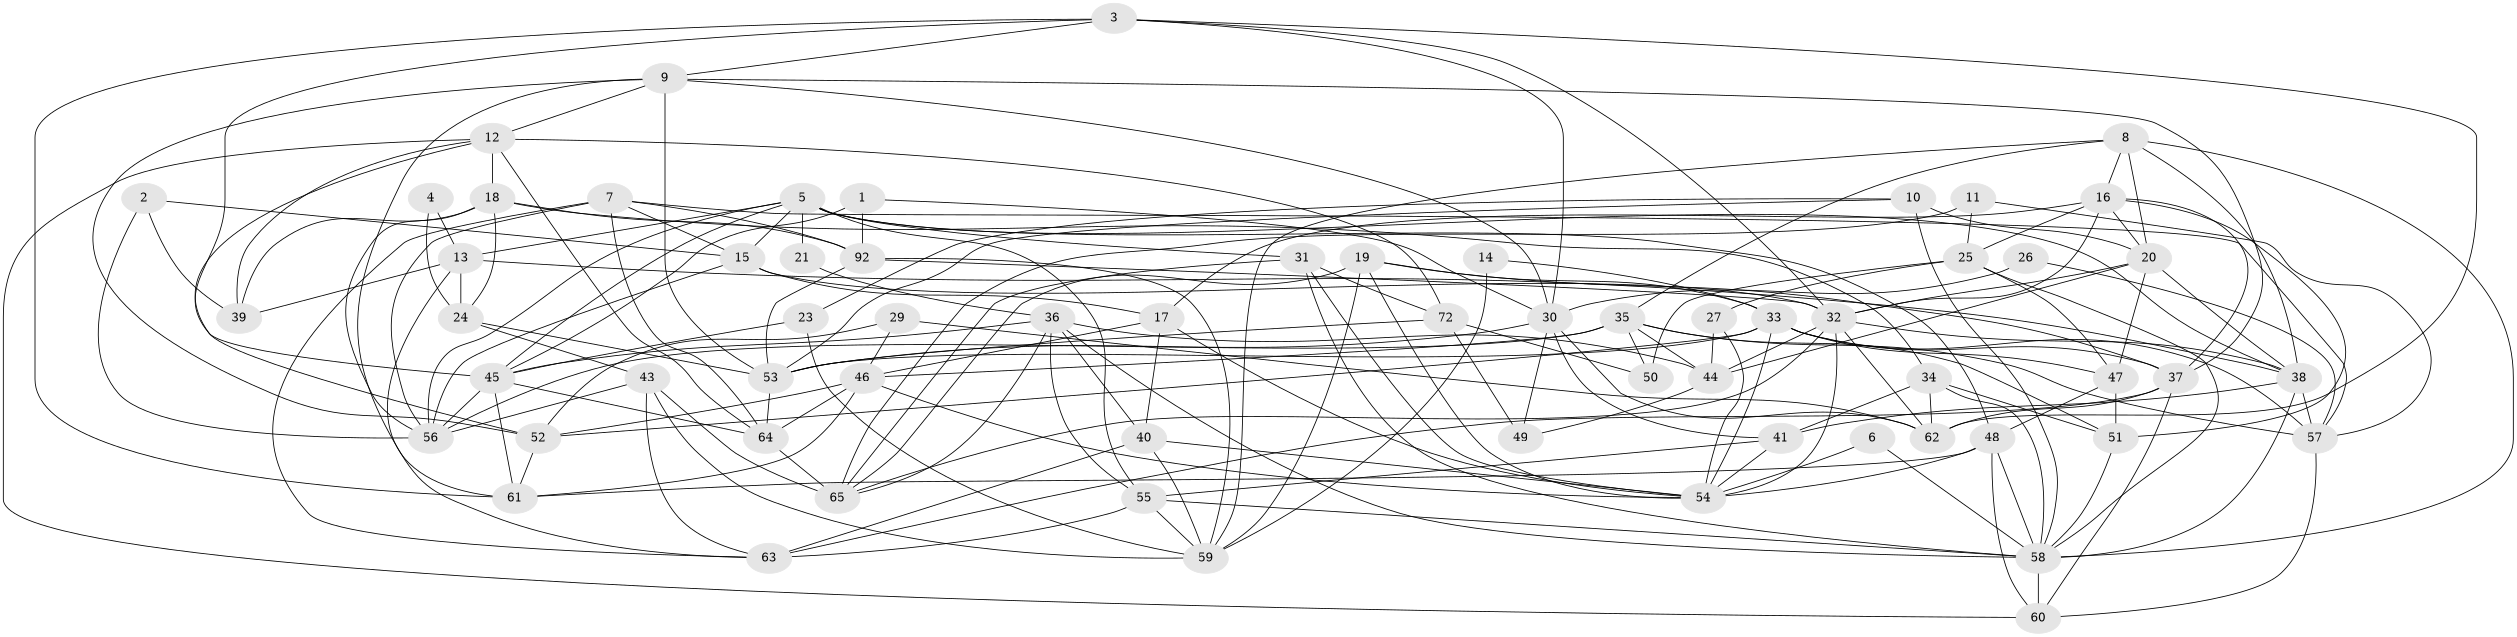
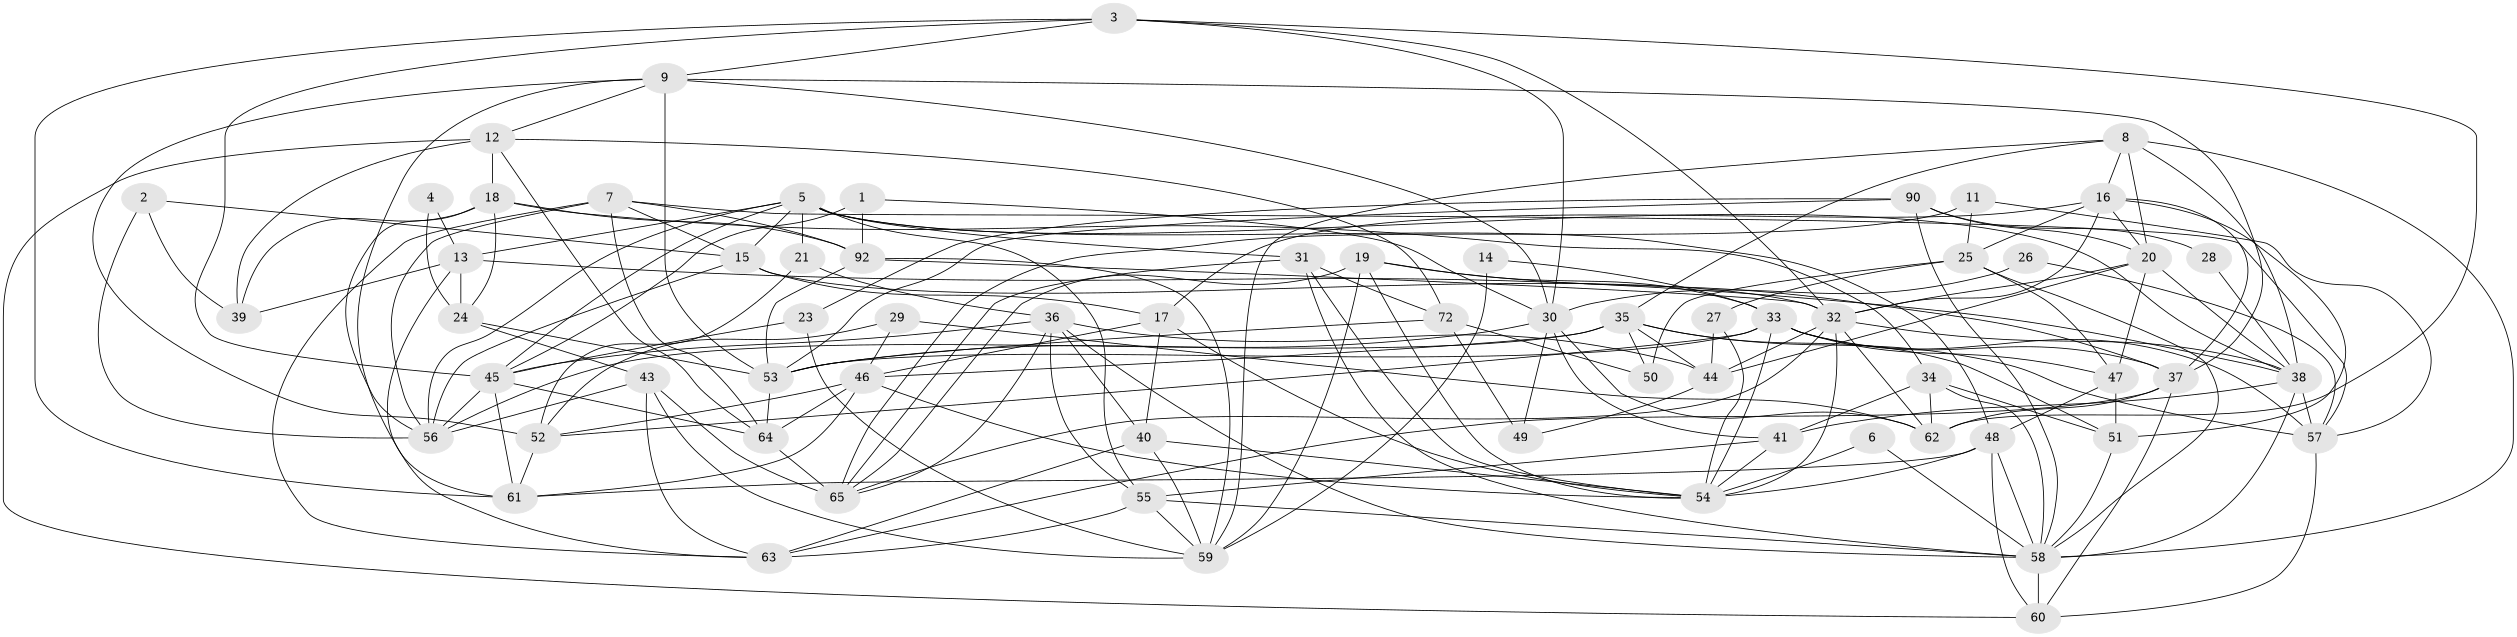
(1913, 198) -> (1913, 198)
(218, 251) -> (633, 344)
none -> (2209, 258)
